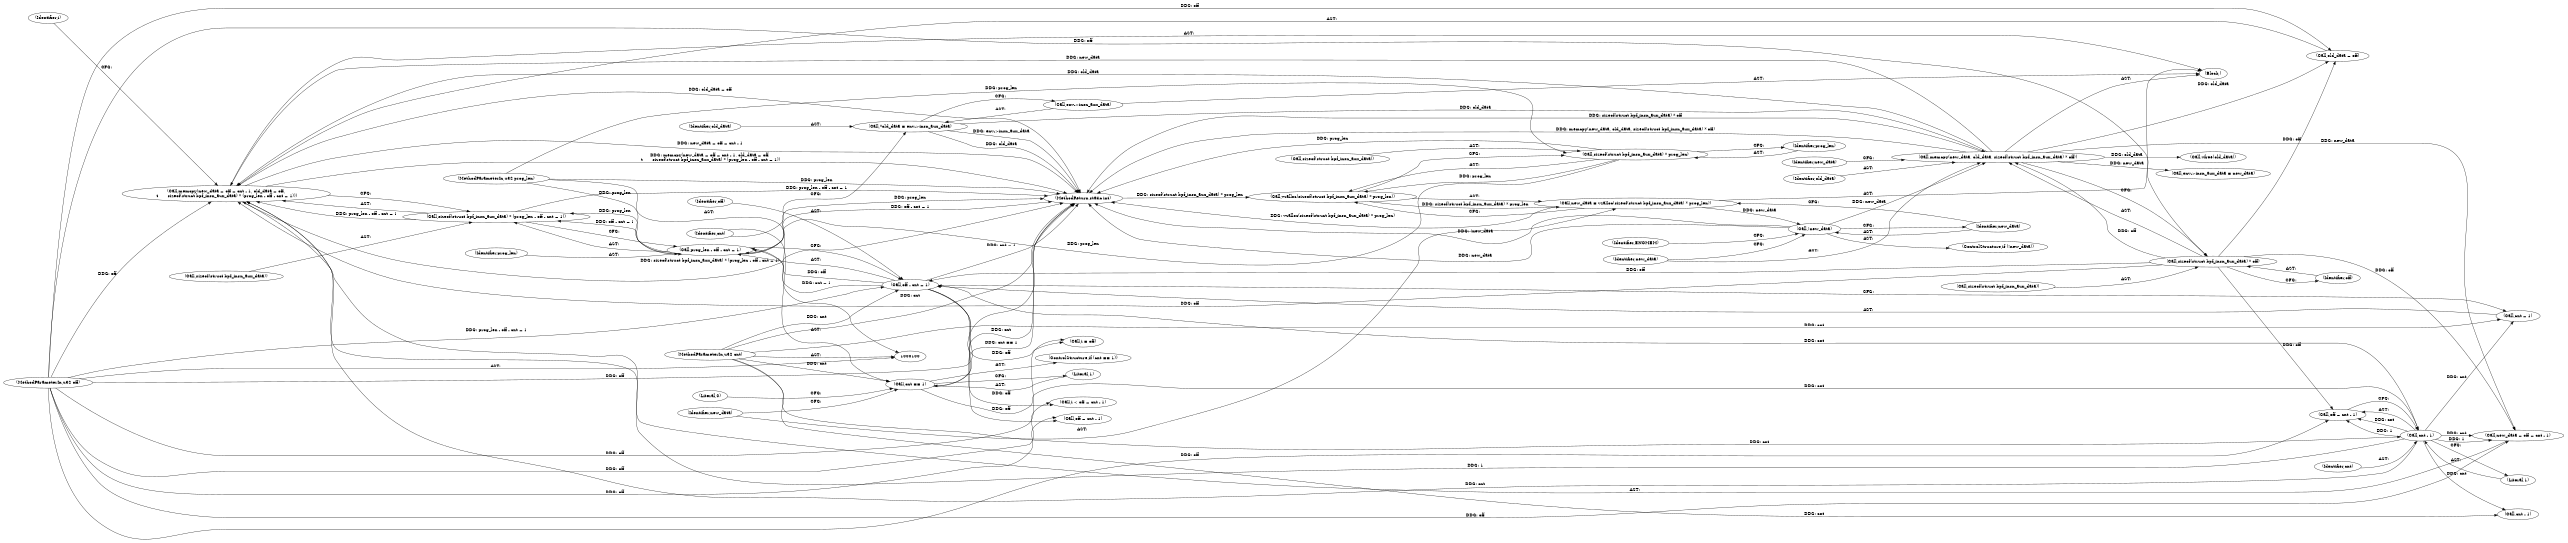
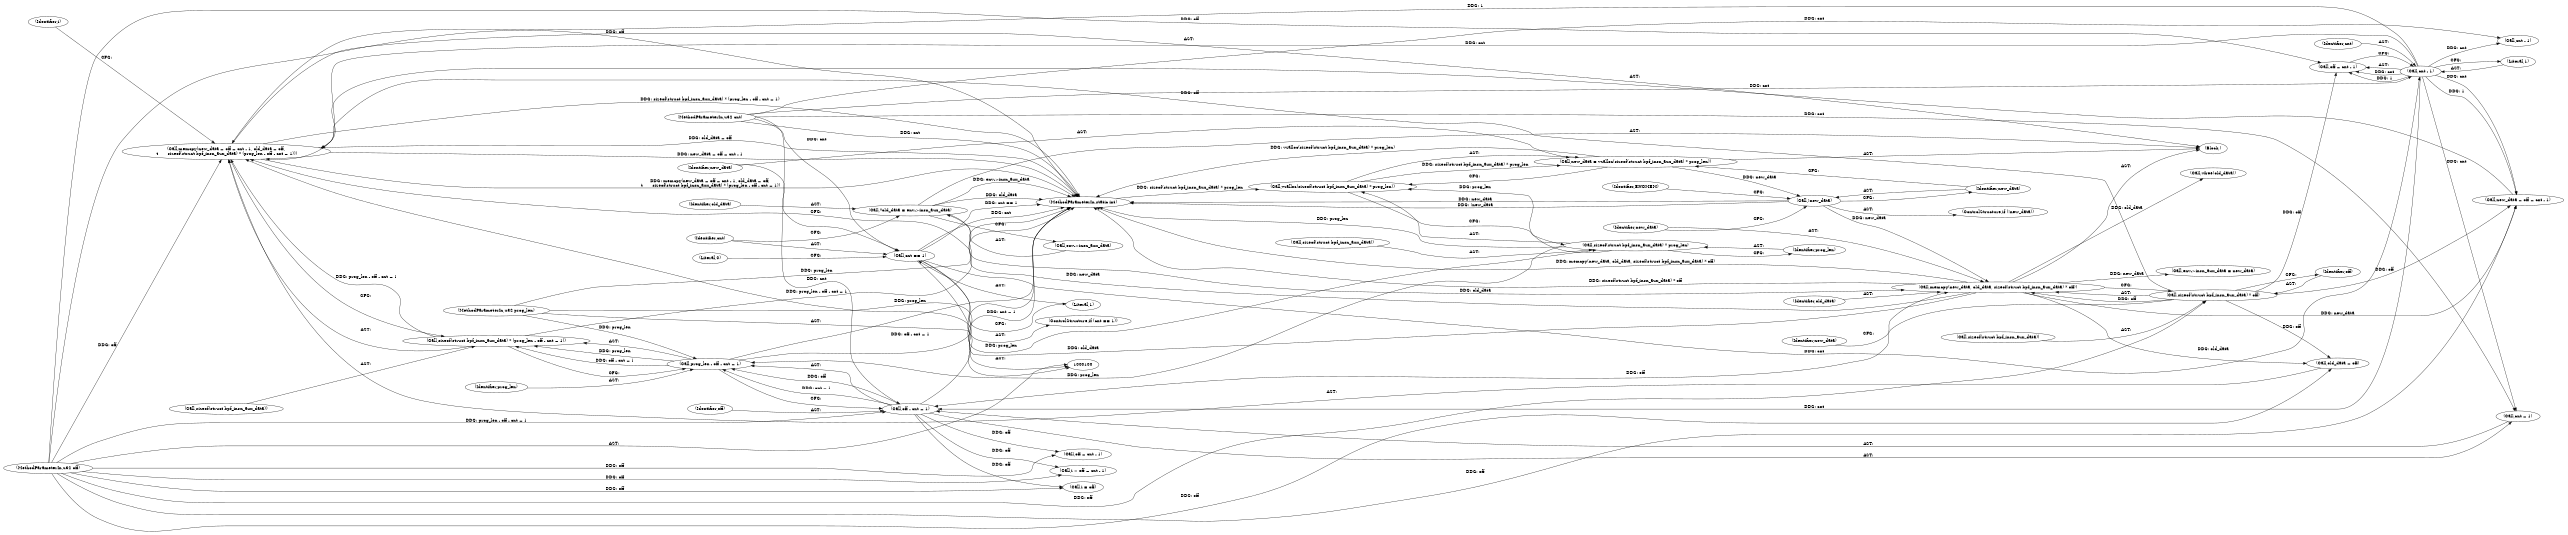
(1659, 84) -> (1552, 134)
(1083, 198) -> (1083, 202)
(1869, 292) -> (1869, 455)
(822, 358) -> (972, 359)
